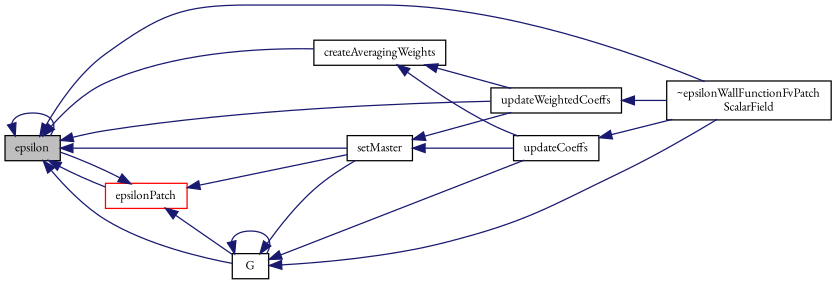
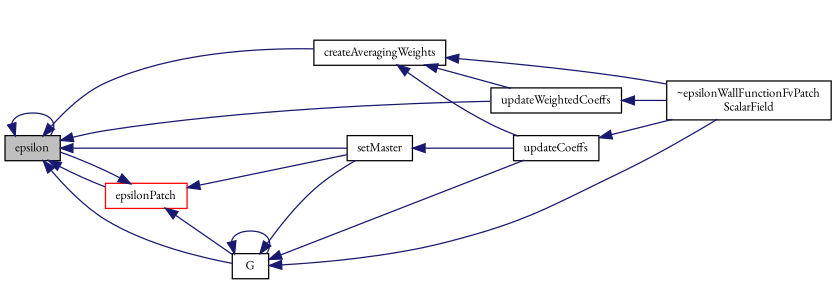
(358, 5) -> (563, 69)
(468, 124) -> none
